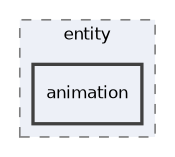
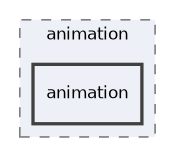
(87, 35) -> (87, 35)
